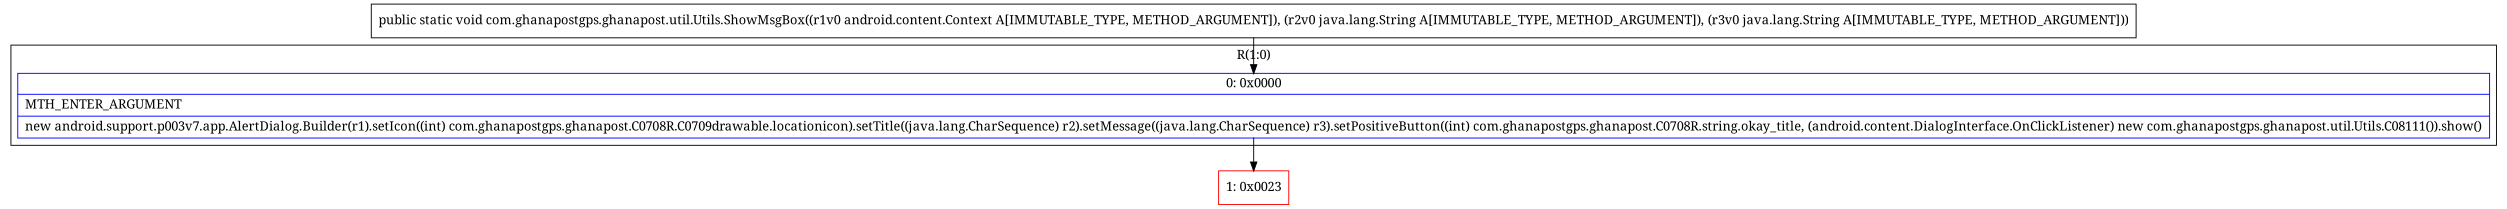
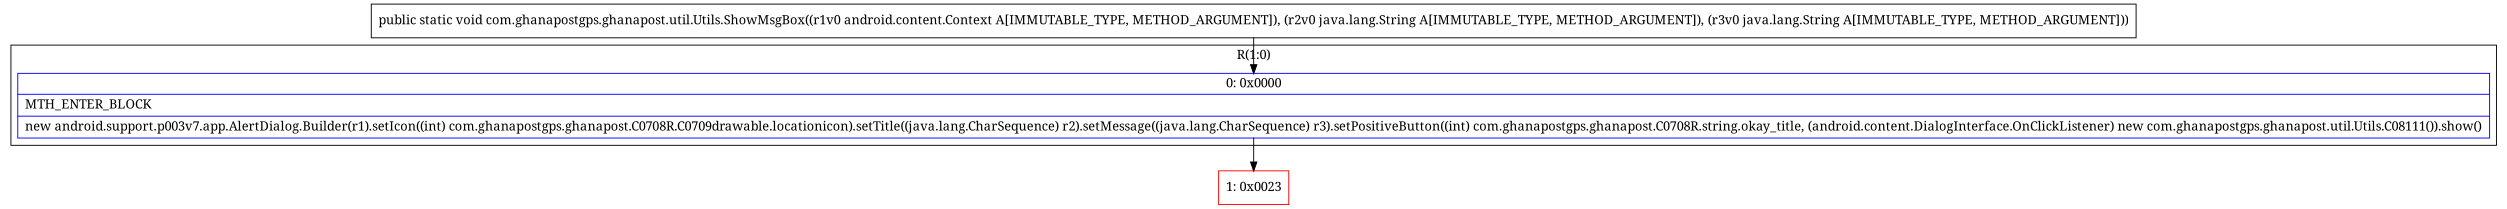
(103, 105) -> (88, 105)
